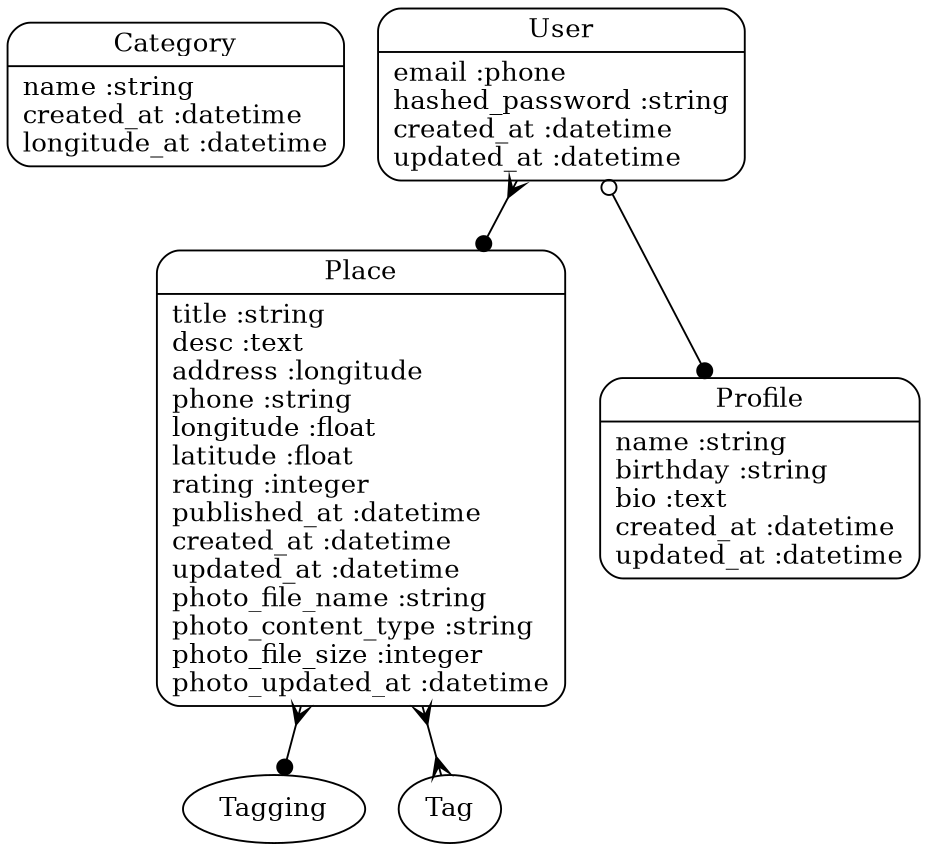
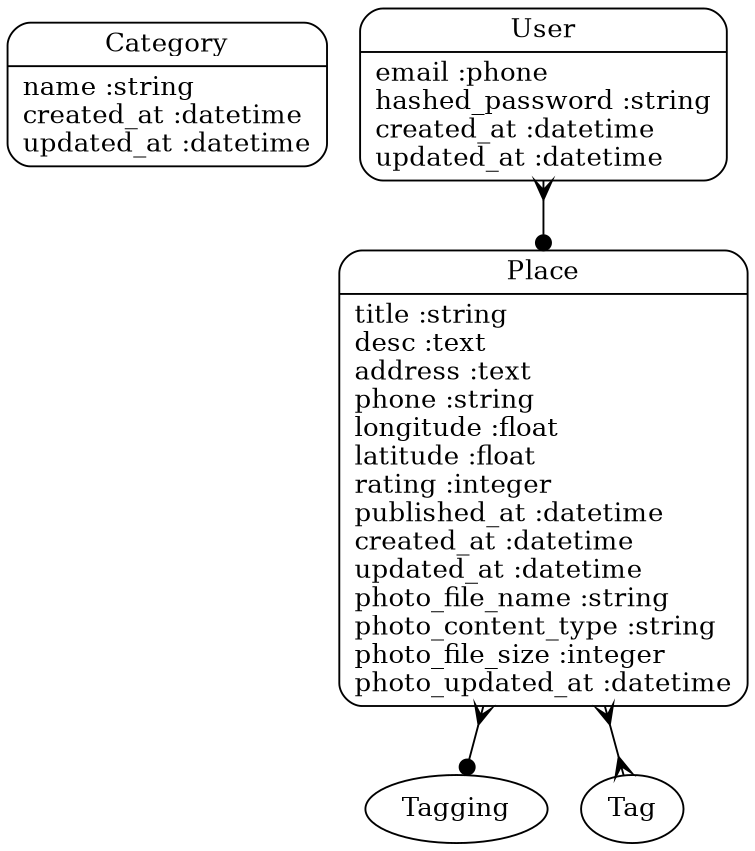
(176, 144) -> (167, 144)
(298, 371) -> (443, 371)
(760, 478) -> none
